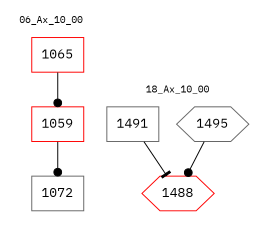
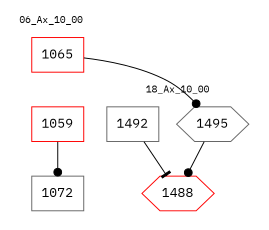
(58, 86) -> (143, 70)
(133, 124) -> (133, 124)
